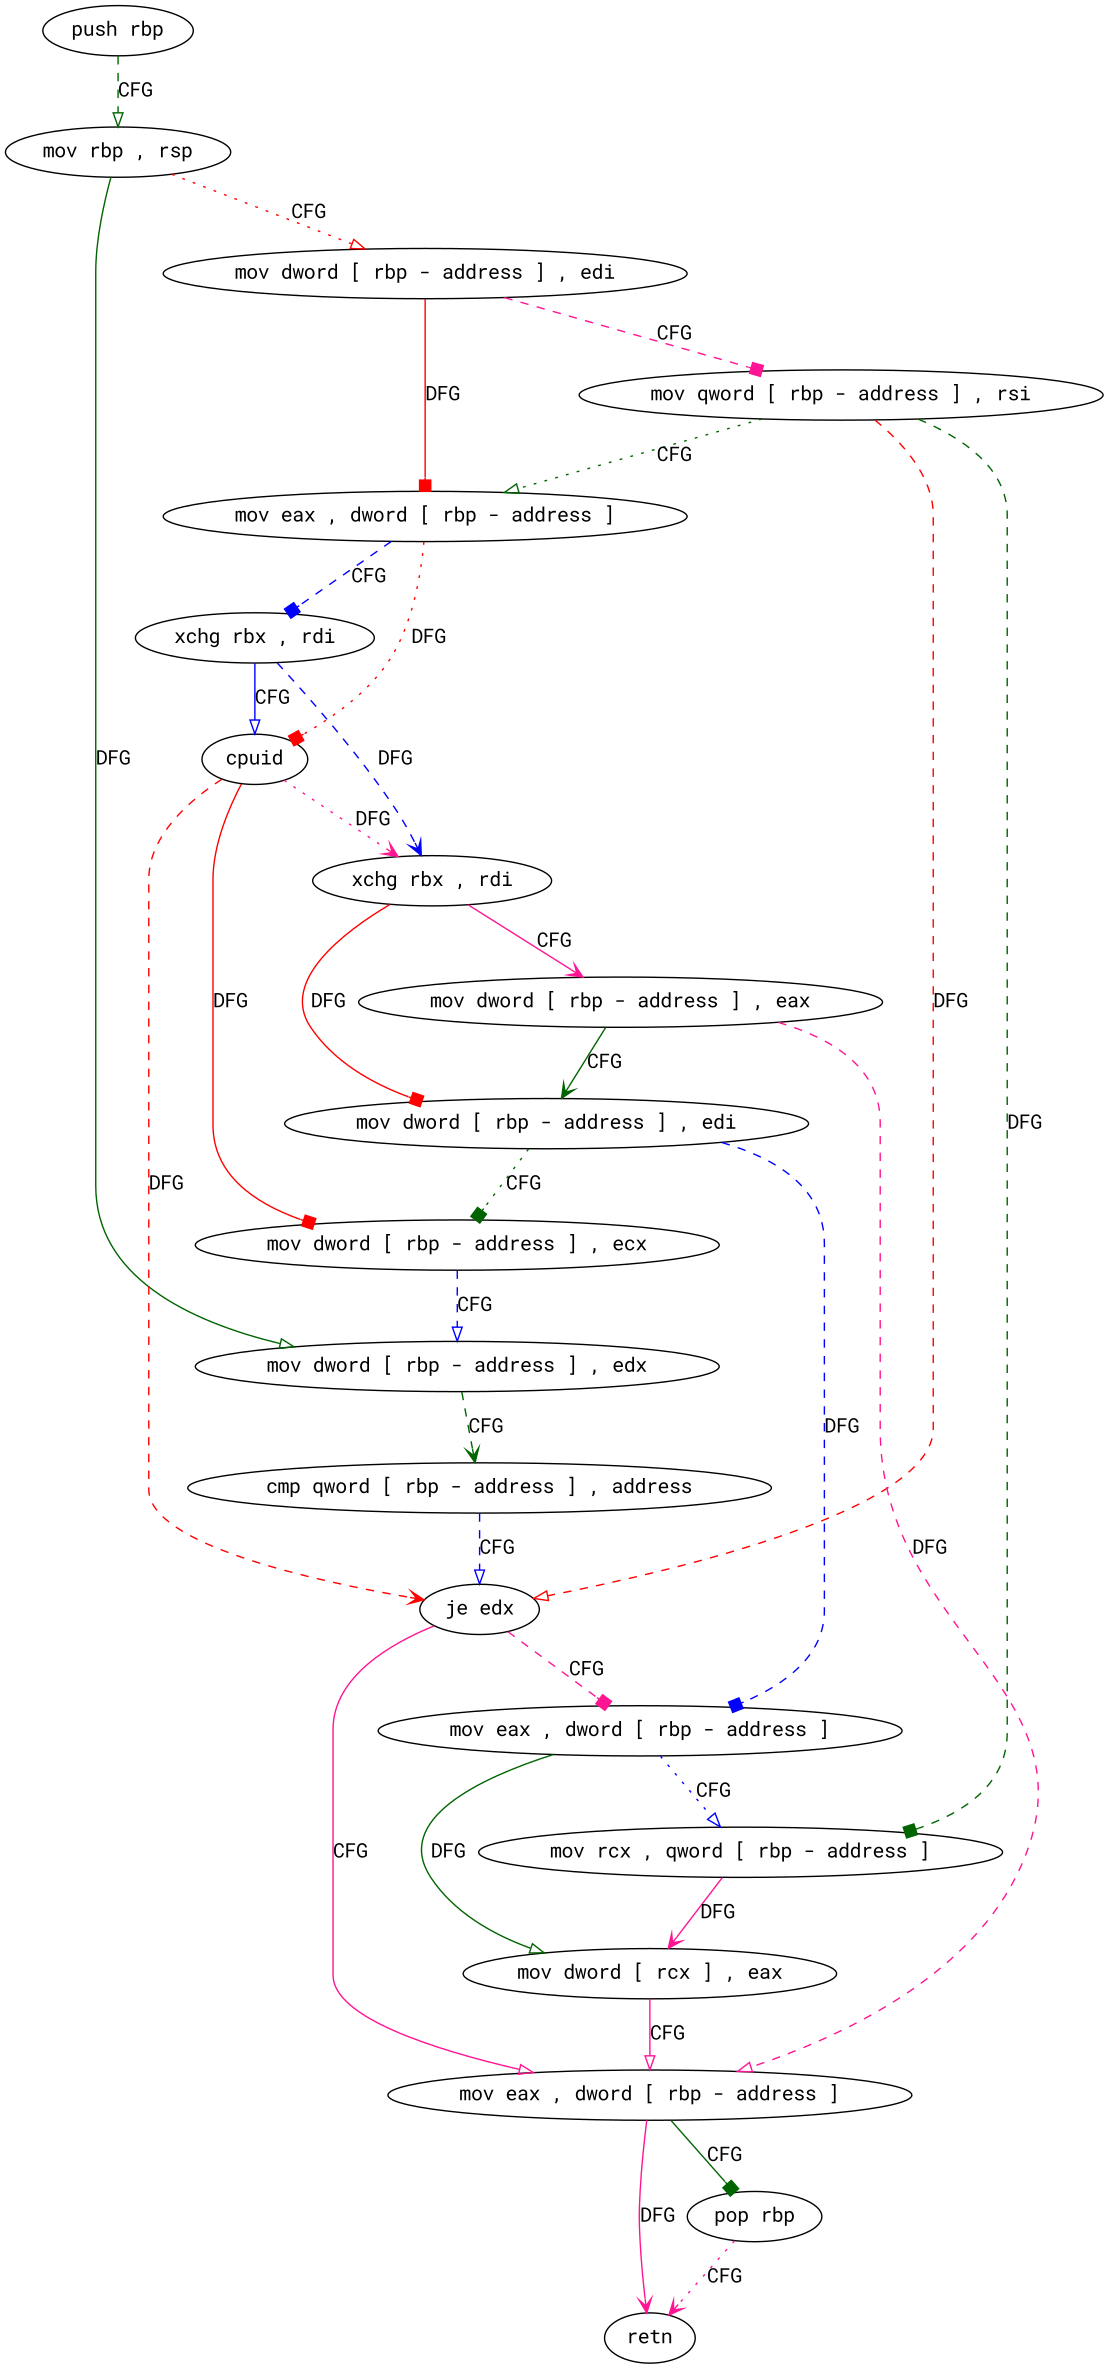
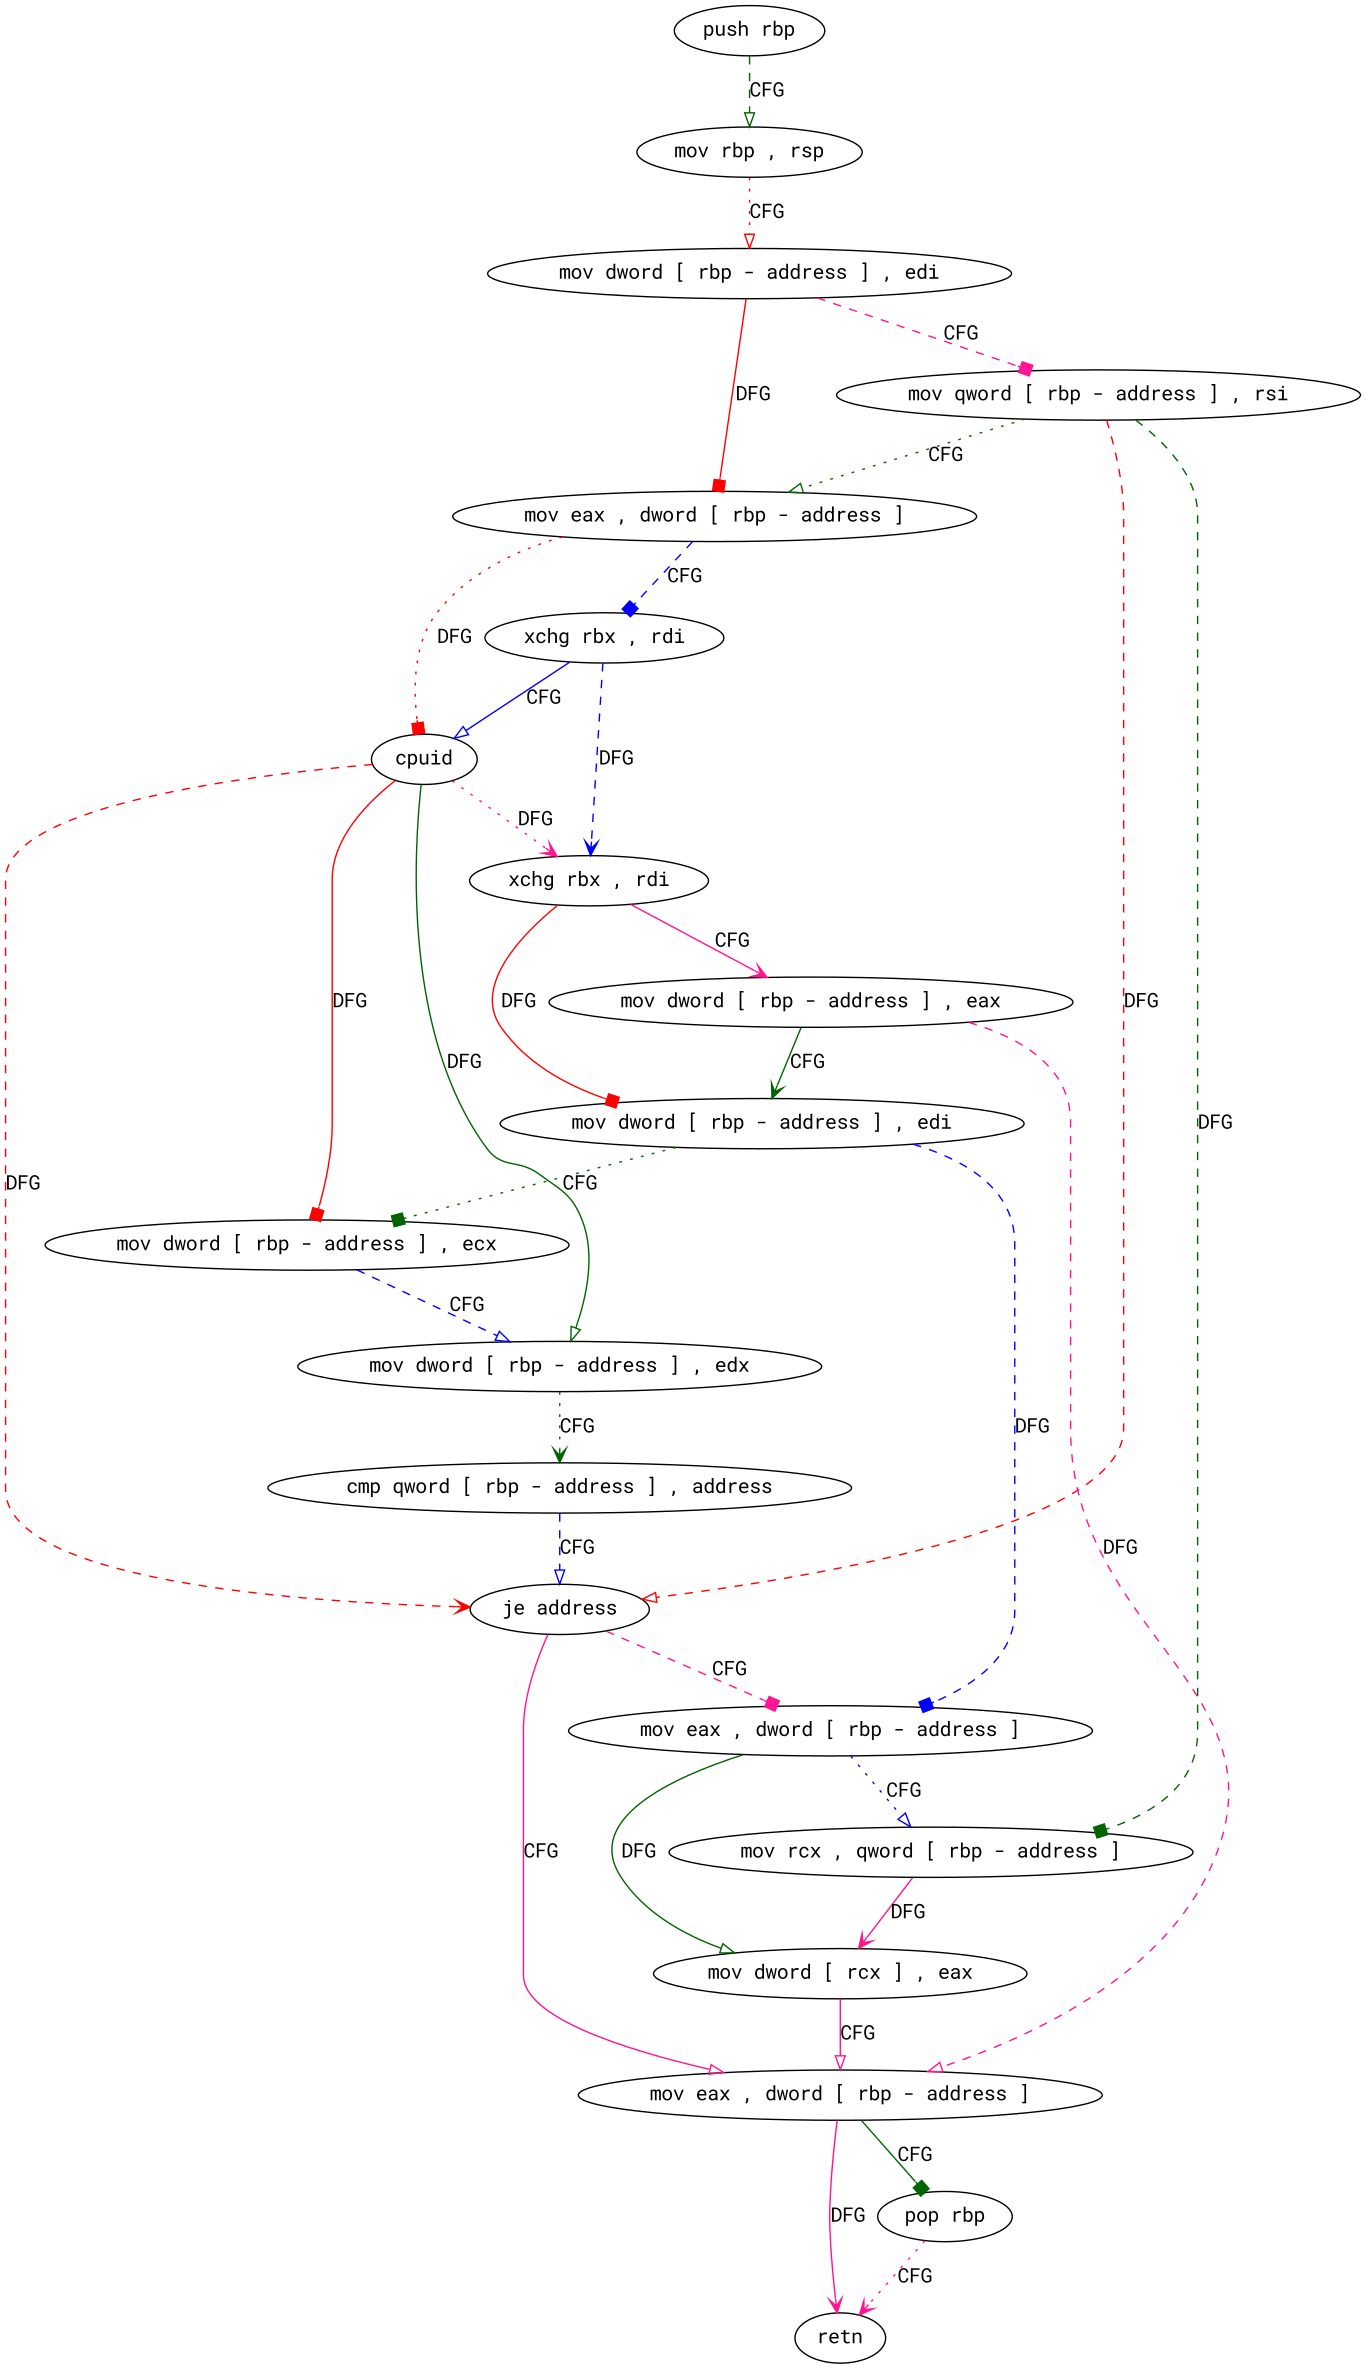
(96, 812) -> (453, 1085)
(467, 1420) -> (560, 1420)
(480, 1609) -> (560, 1609)
